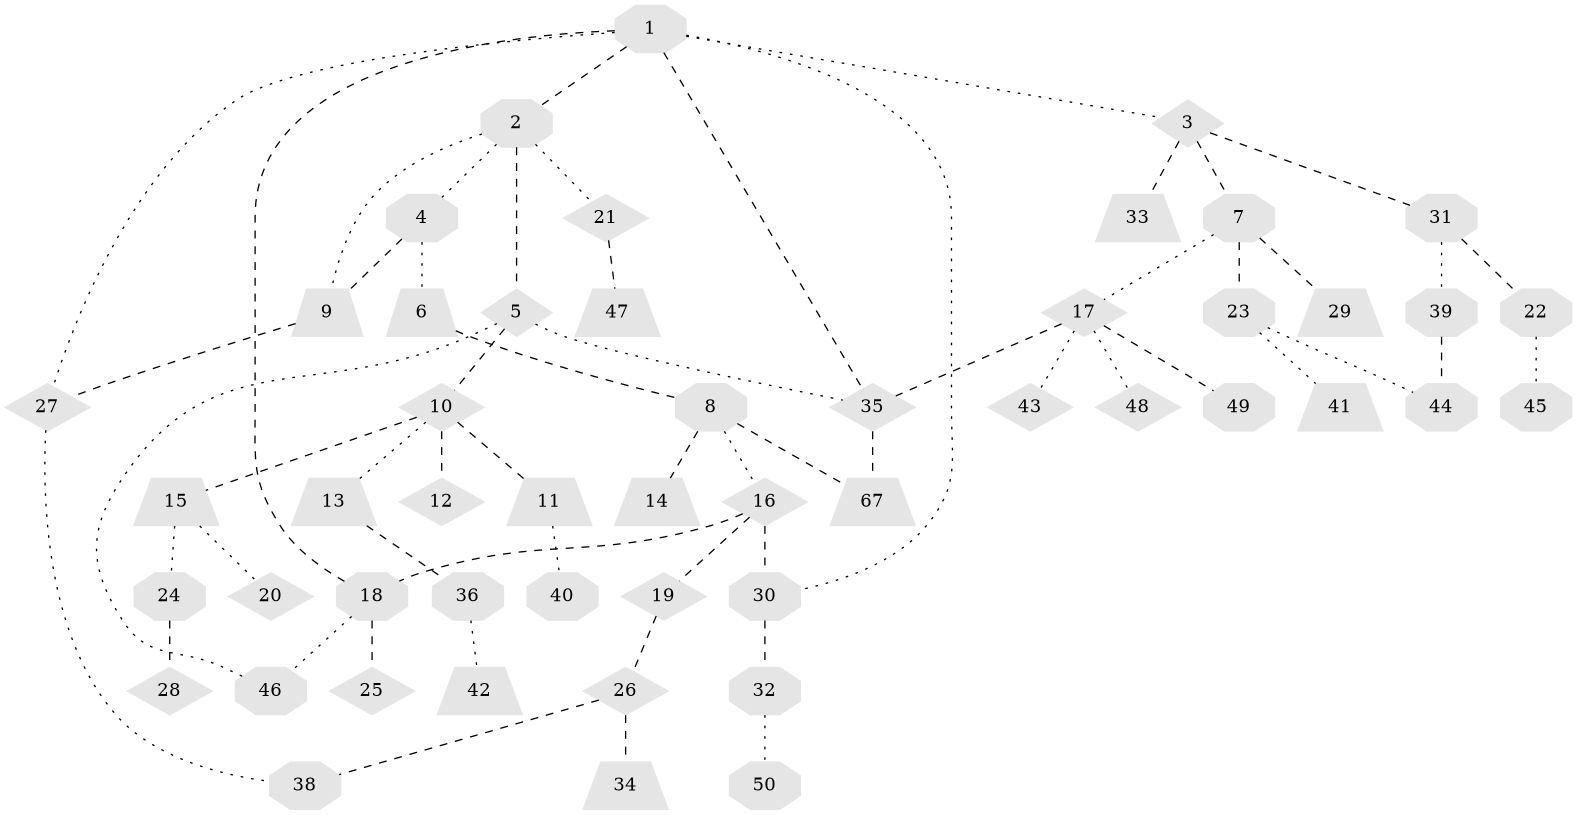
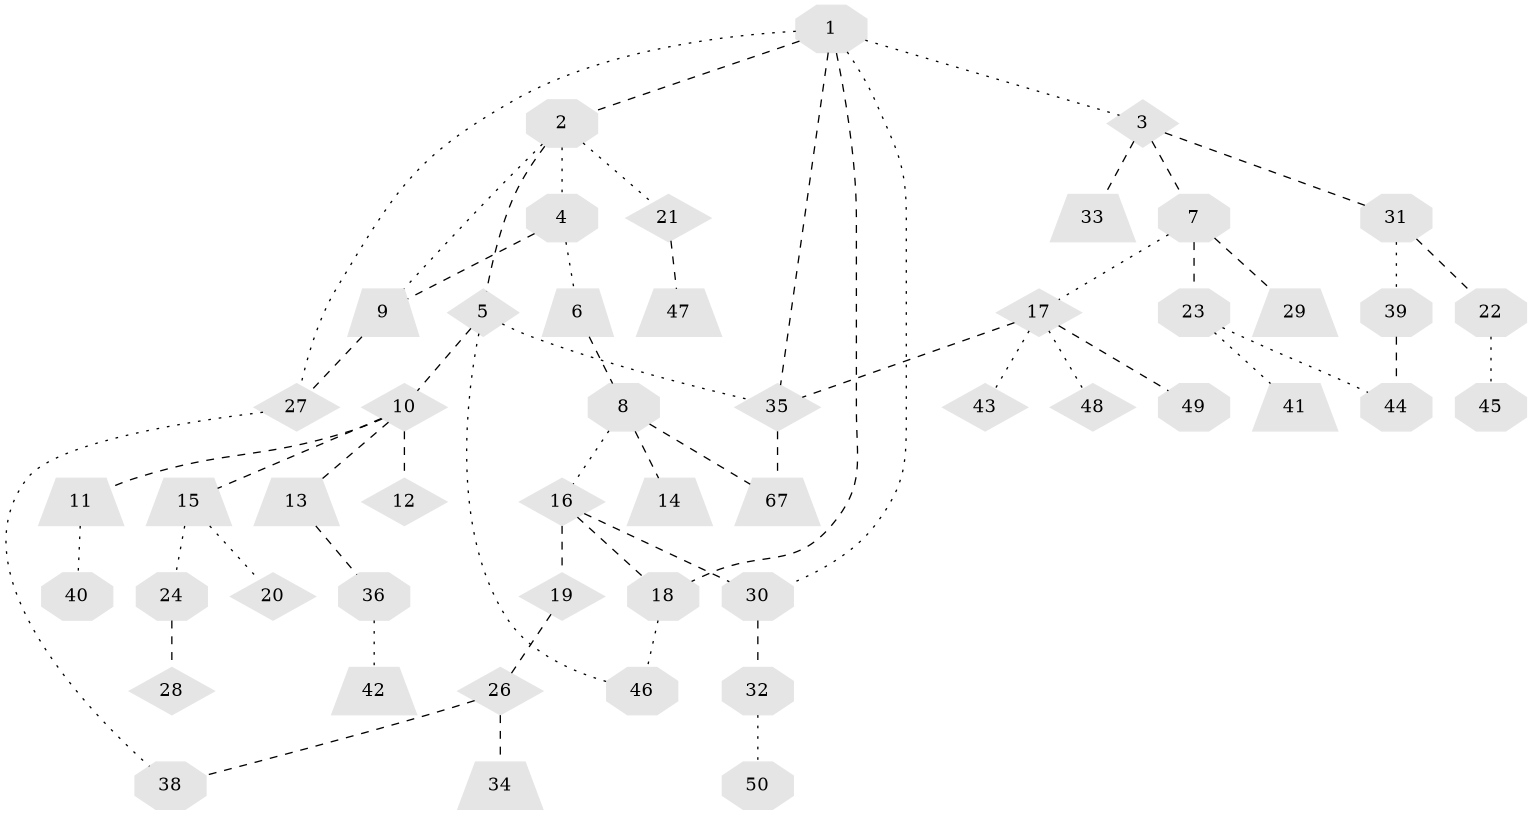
(392, 451) -> (355, 451)
(372, 691) -> none
